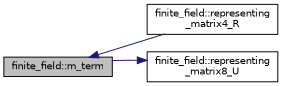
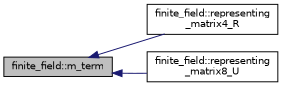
(125, 60) -> (135, 73)
